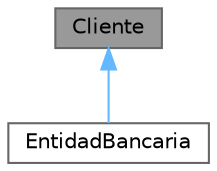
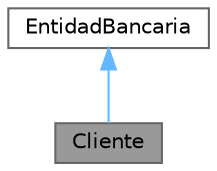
(109, 96) -> (109, 96)
